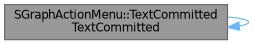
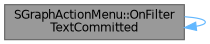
(116, 22) -> (94, 22)
